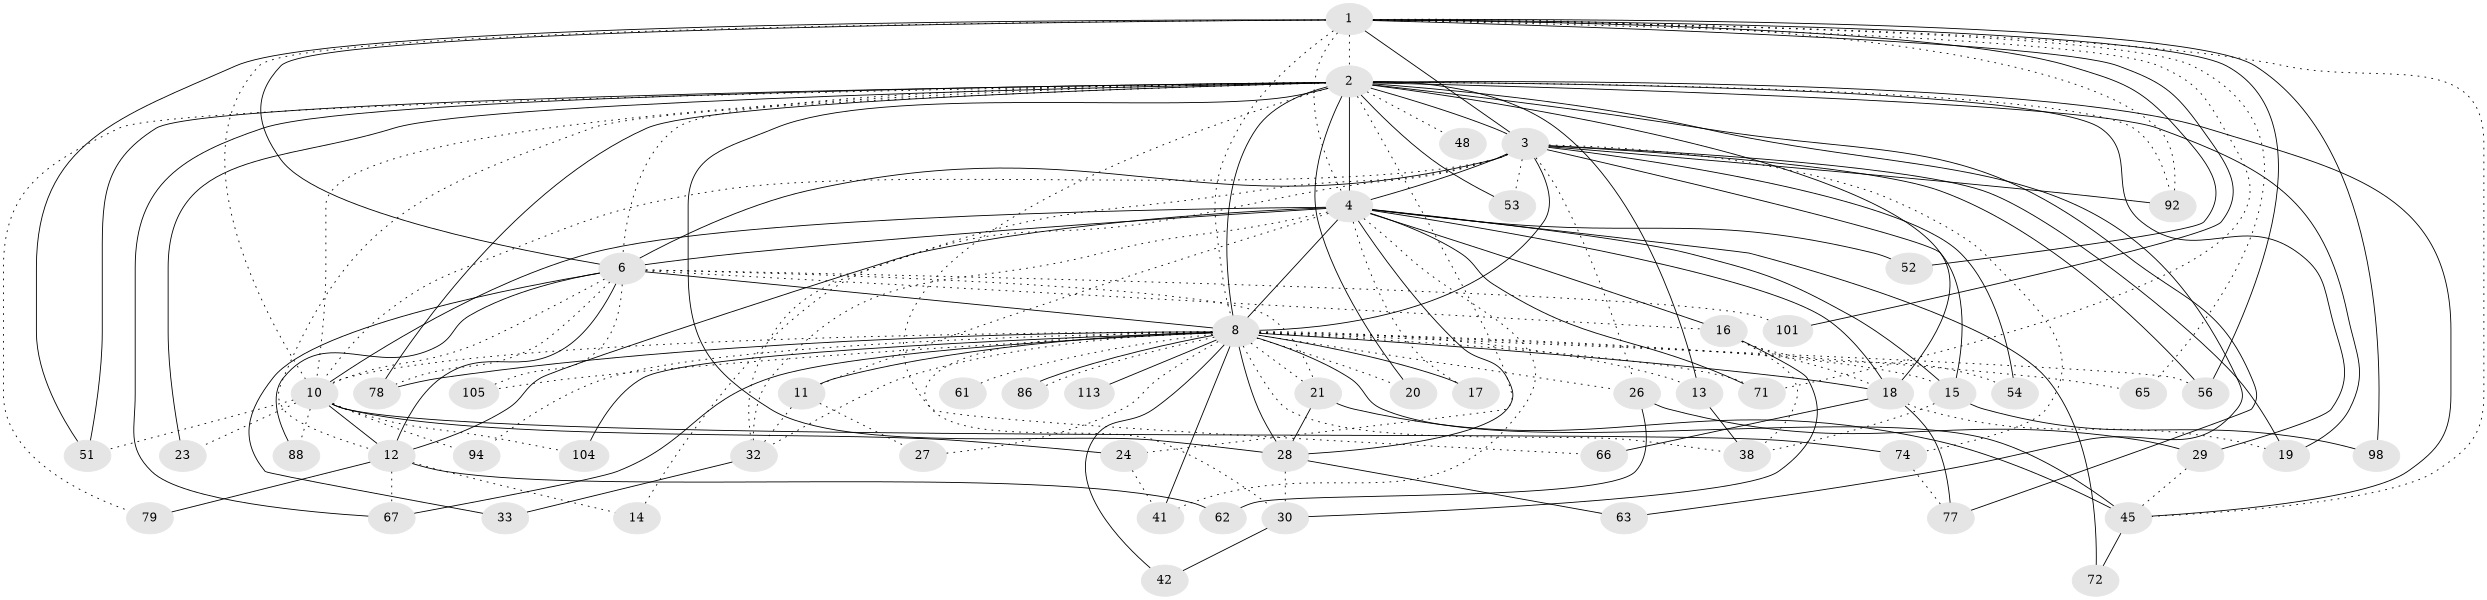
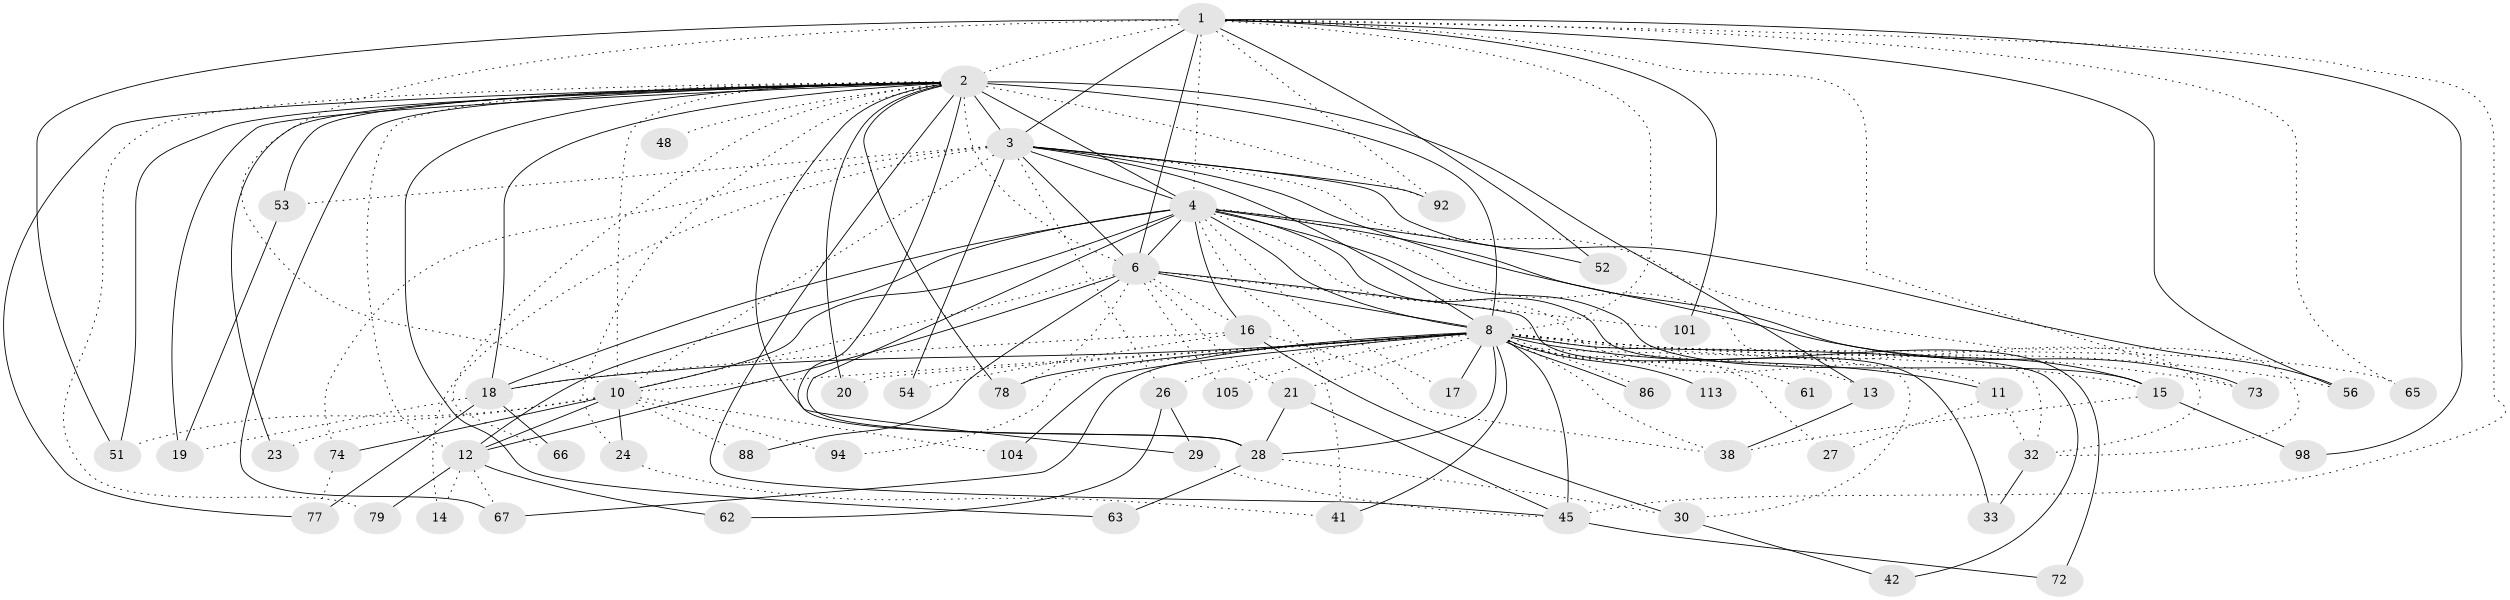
(1982, 190) -> (231, 331)
(1762, 393) -> (2256, 393)
